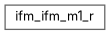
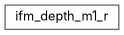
(55, 17) -> (62, 17)
